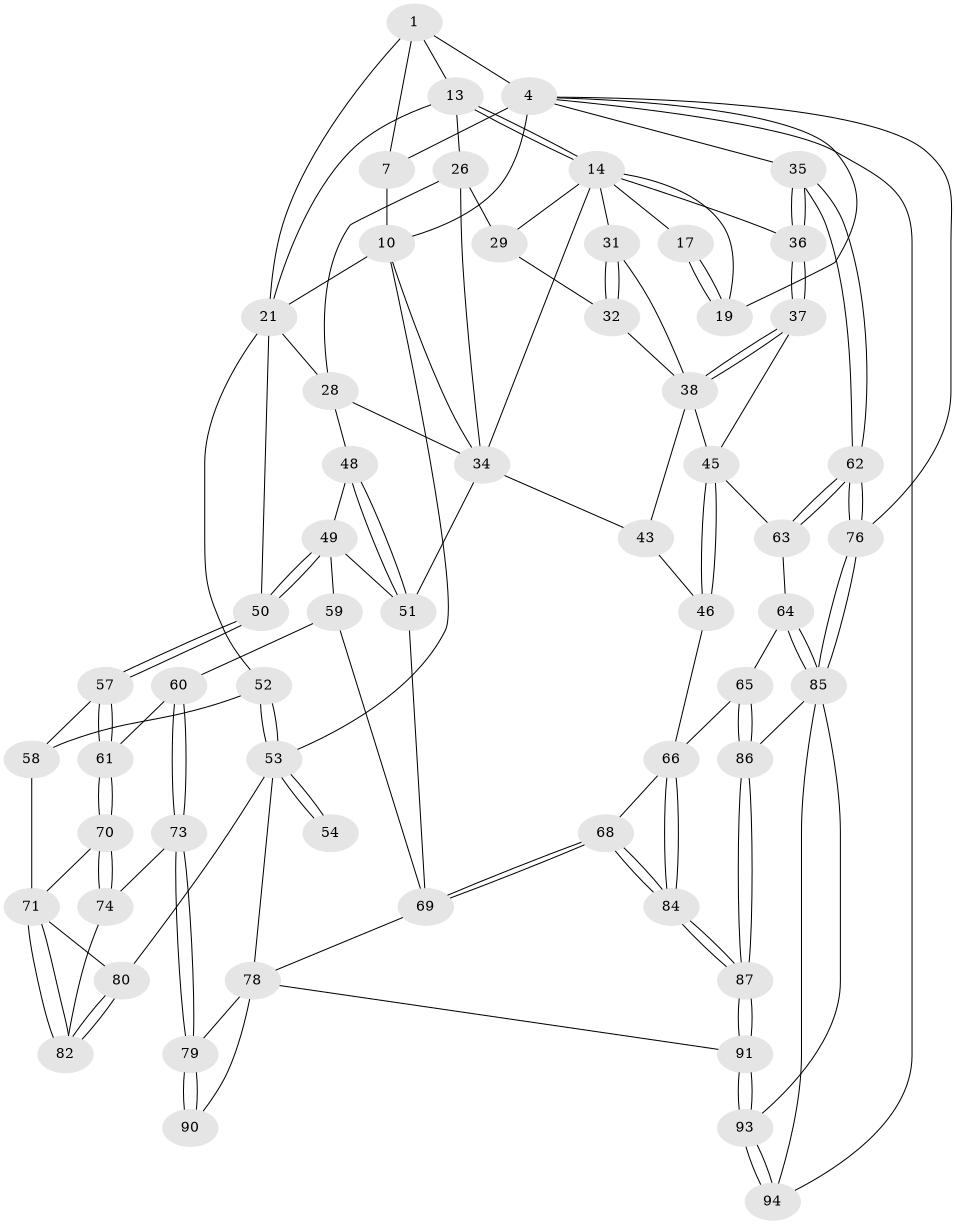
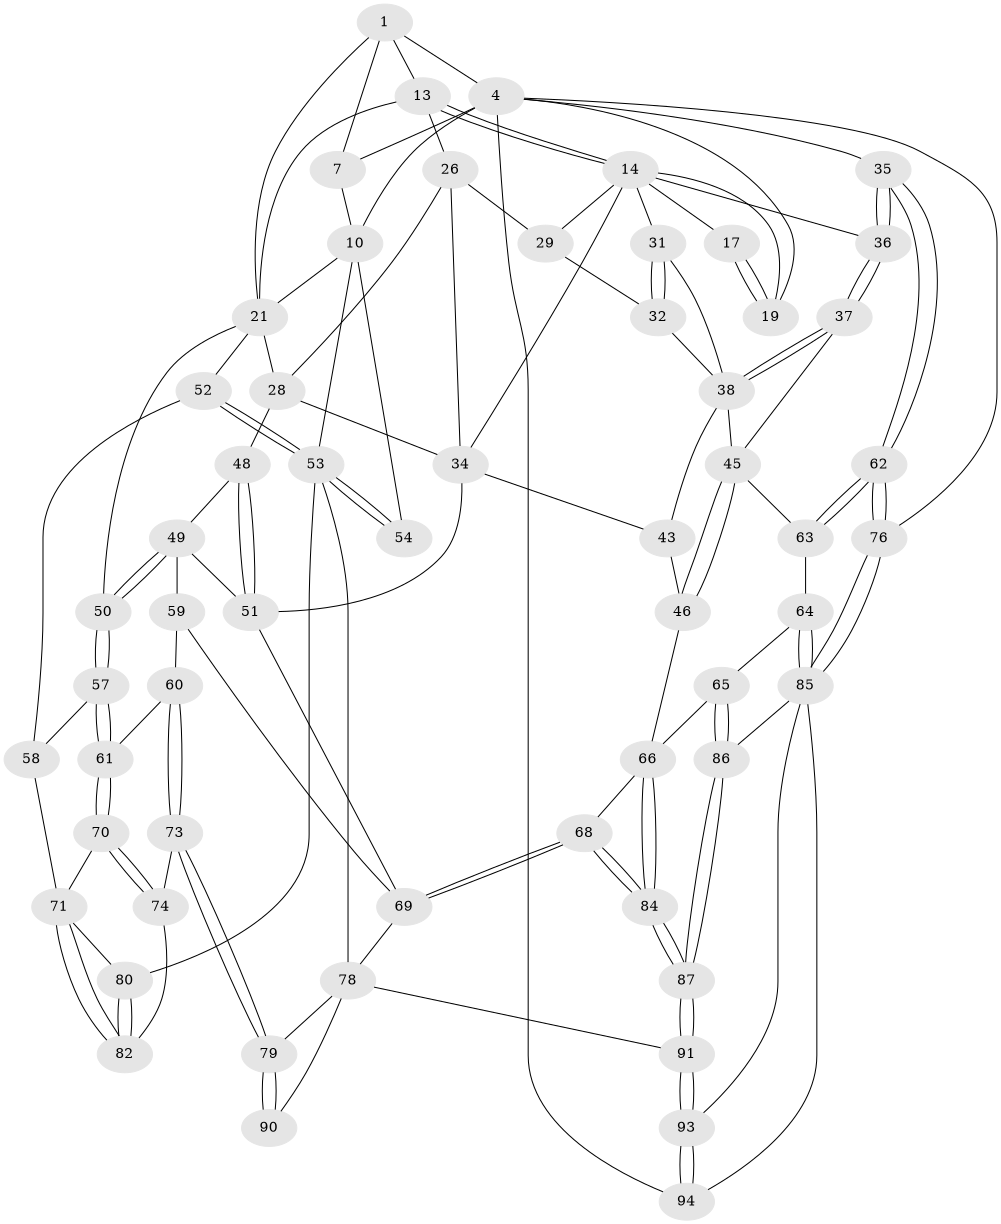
(427, 357) -> (380, 391)
